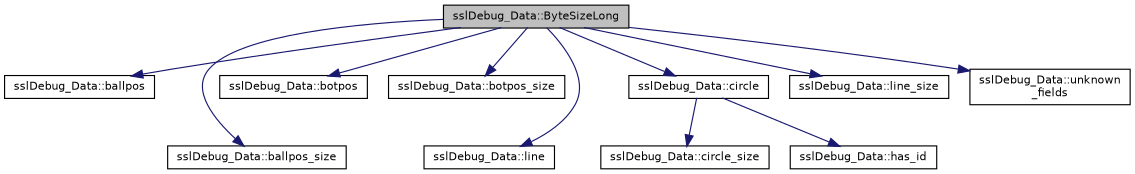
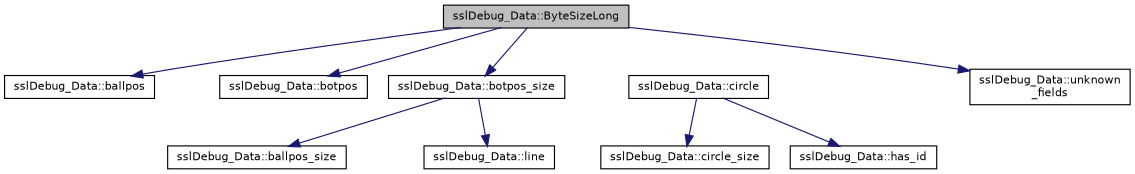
(282, 37) -> (372, 120)
(612, 50) -> none
(869, 87) -> none
(579, 91) -> (482, 116)
